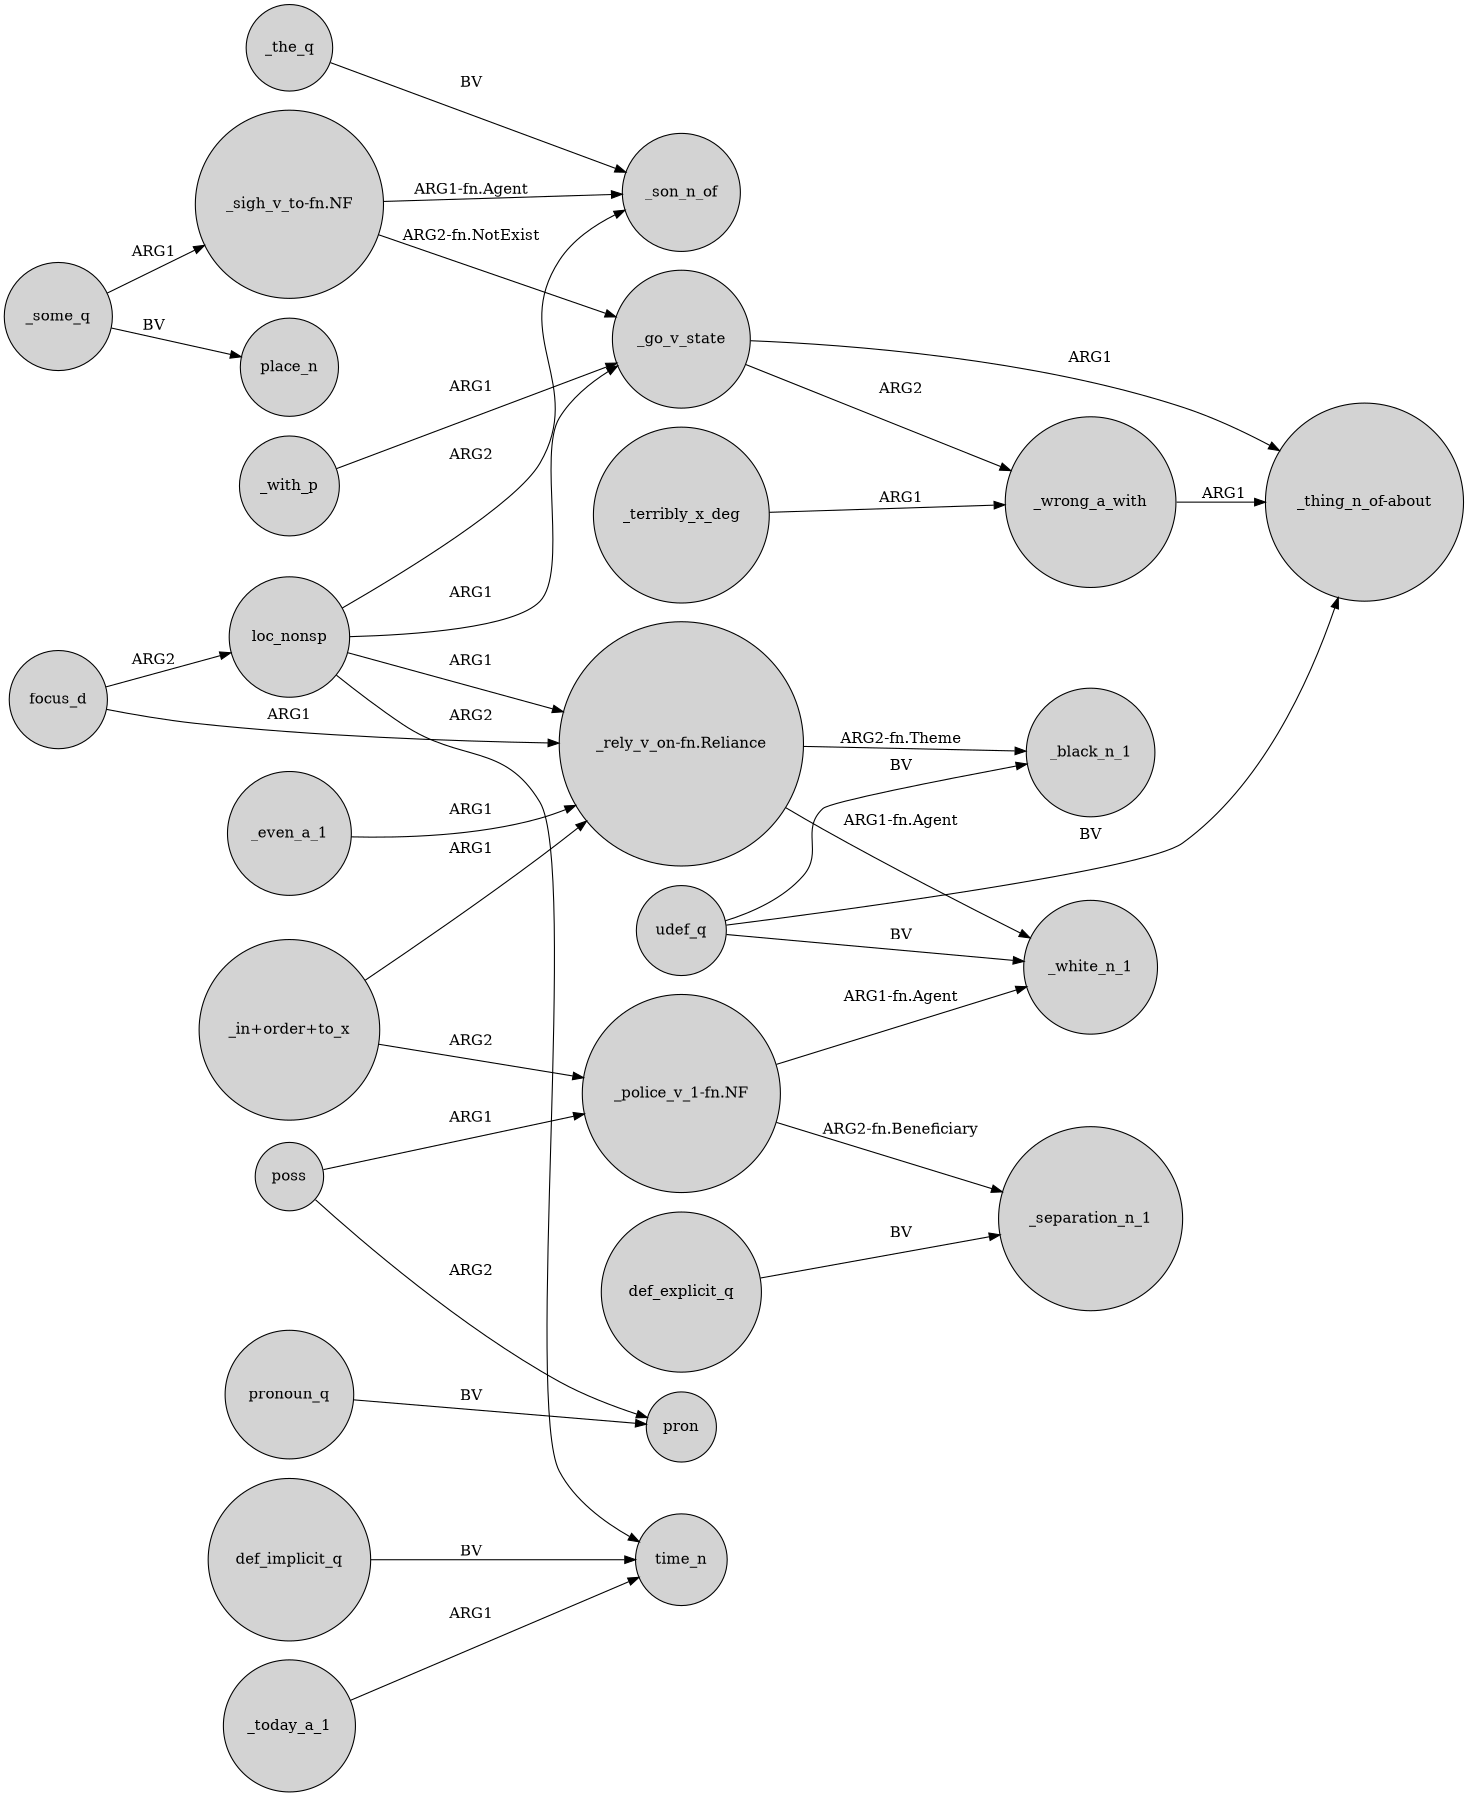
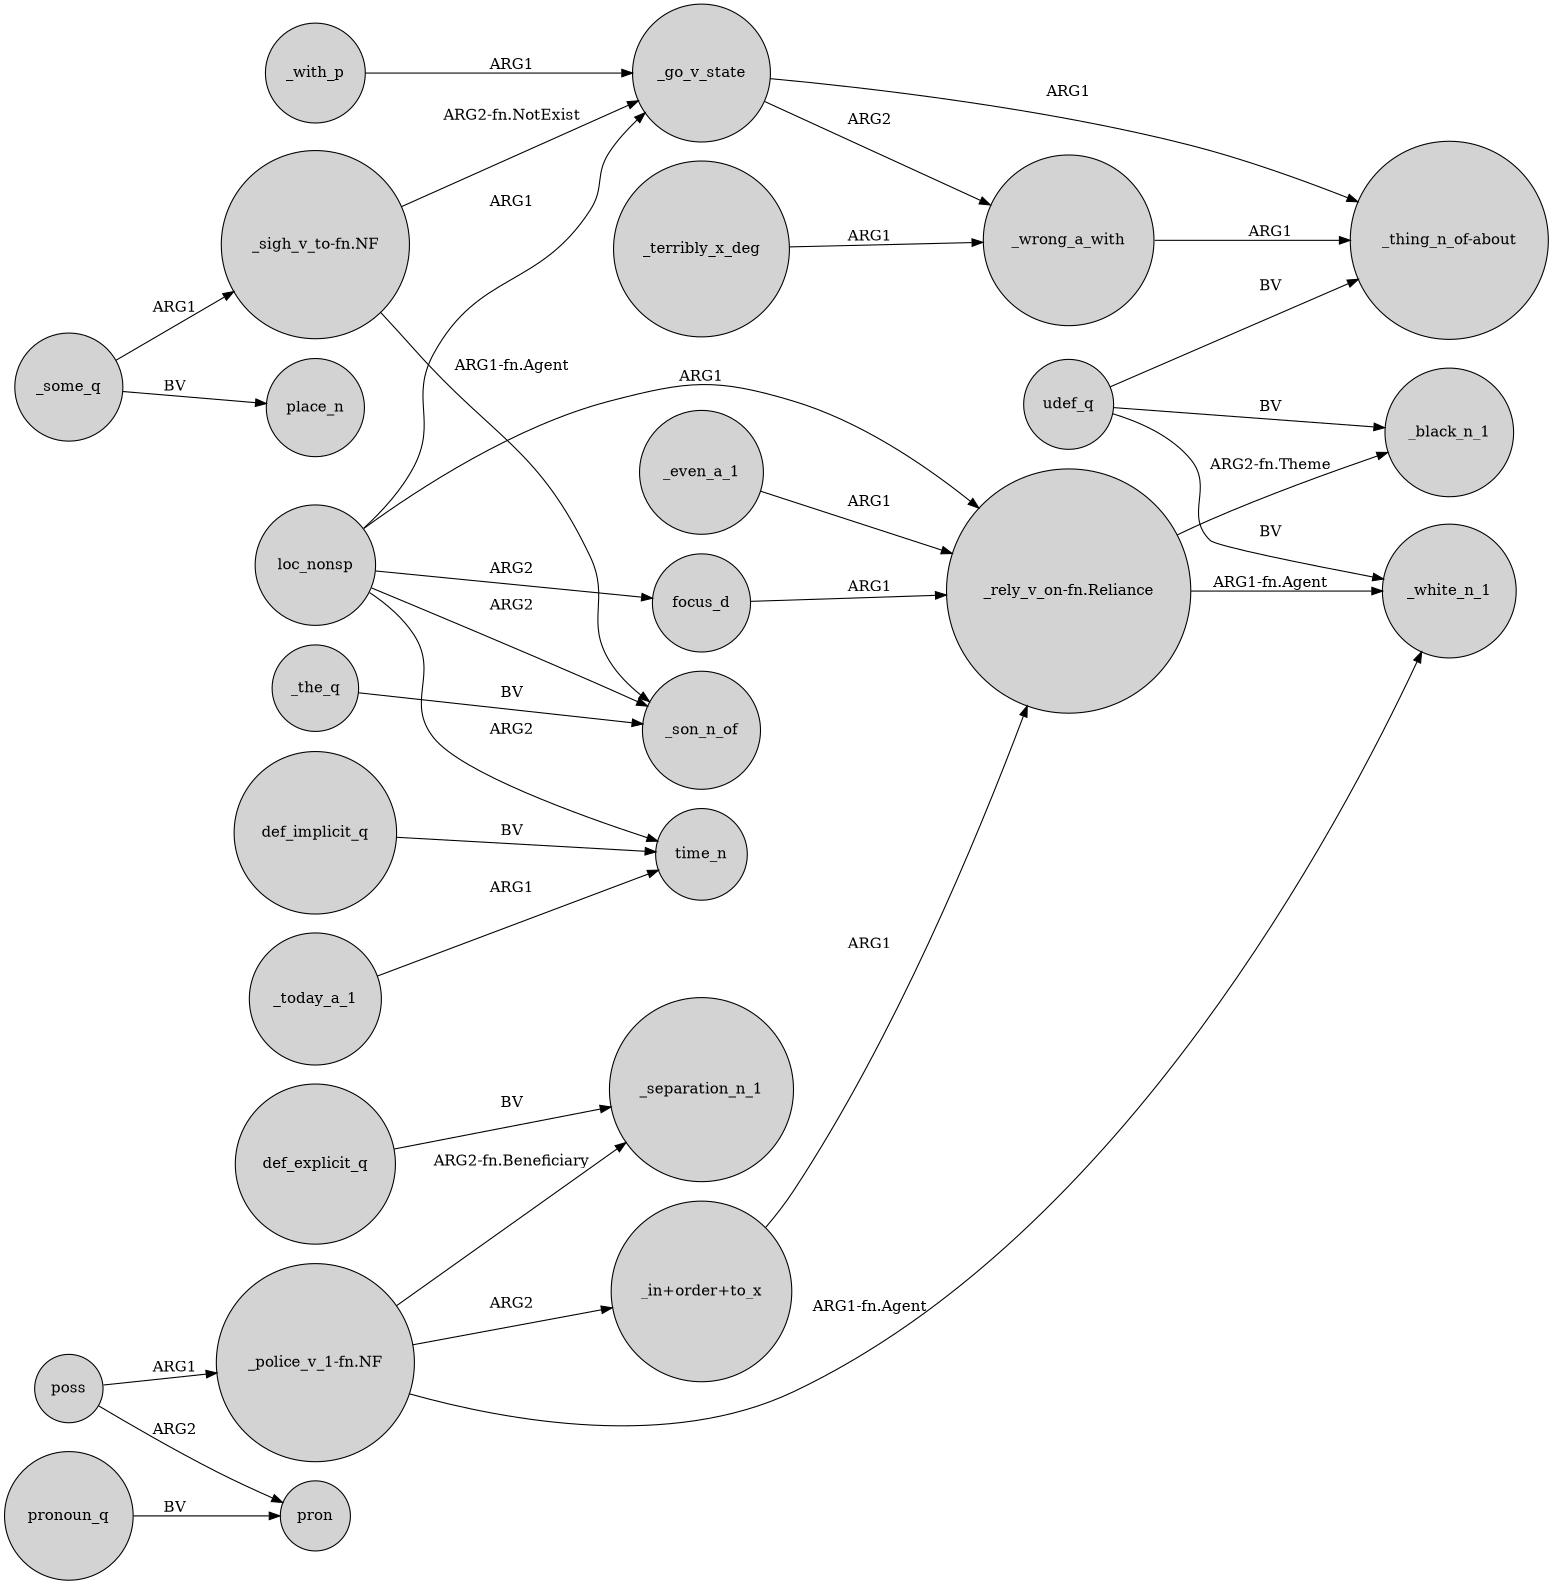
(163, 671) -> (508, 584)
(476, 1060) -> (507, 1327)
